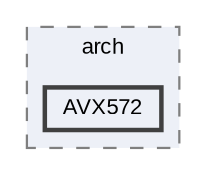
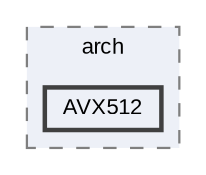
(103, 109) -> (103, 109)
